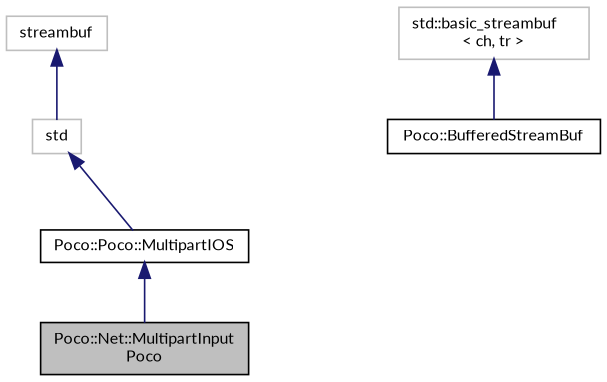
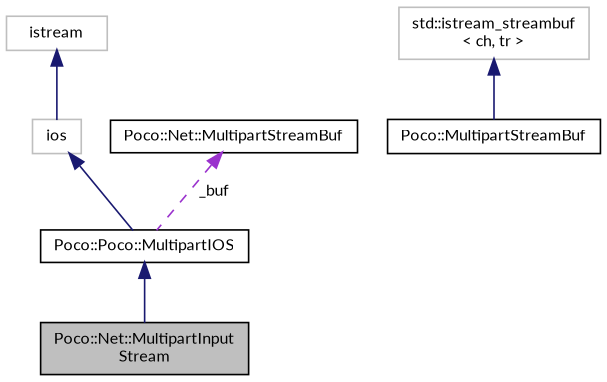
(57, 33) -> (57, 33)
(494, 33) -> (494, 33)
(57, 136) -> (57, 136)
none -> (234, 136)
(494, 136) -> (494, 136)
(145, 349) -> (145, 349)
